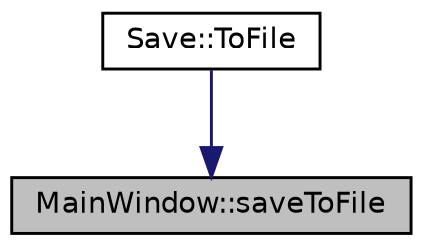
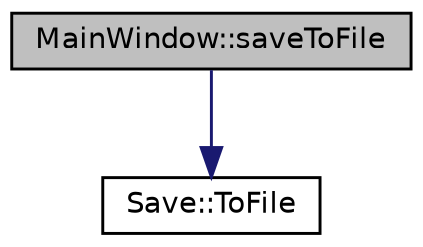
(211, 109) -> (211, 109)
